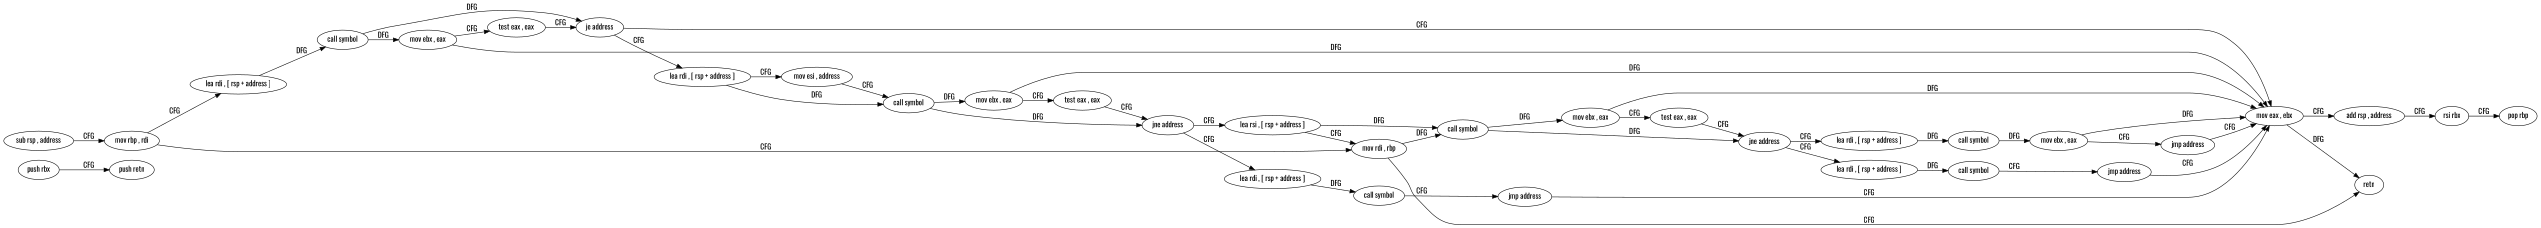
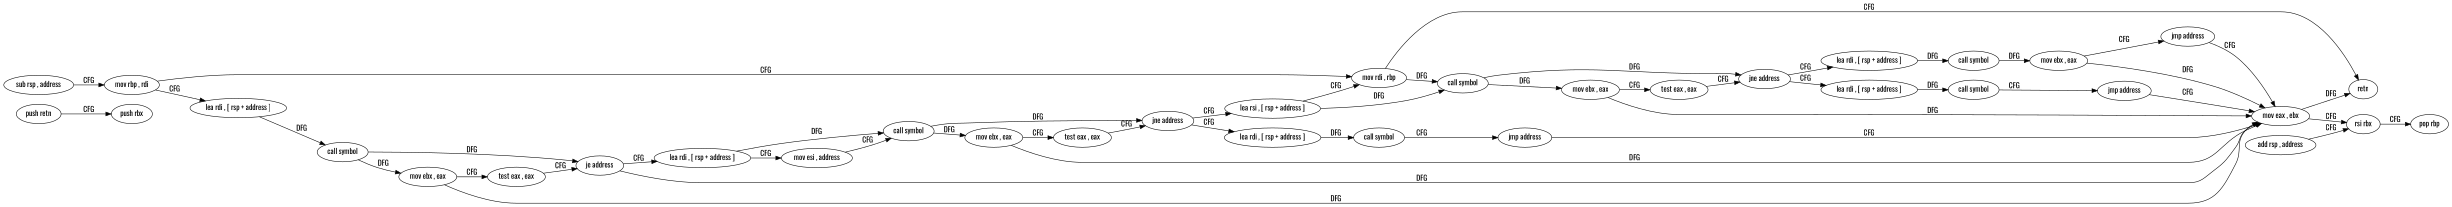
(1422, 26) -> (1422, 179)
(2316, 116) -> (2325, 120)
(82, 170) -> (83, 114)
